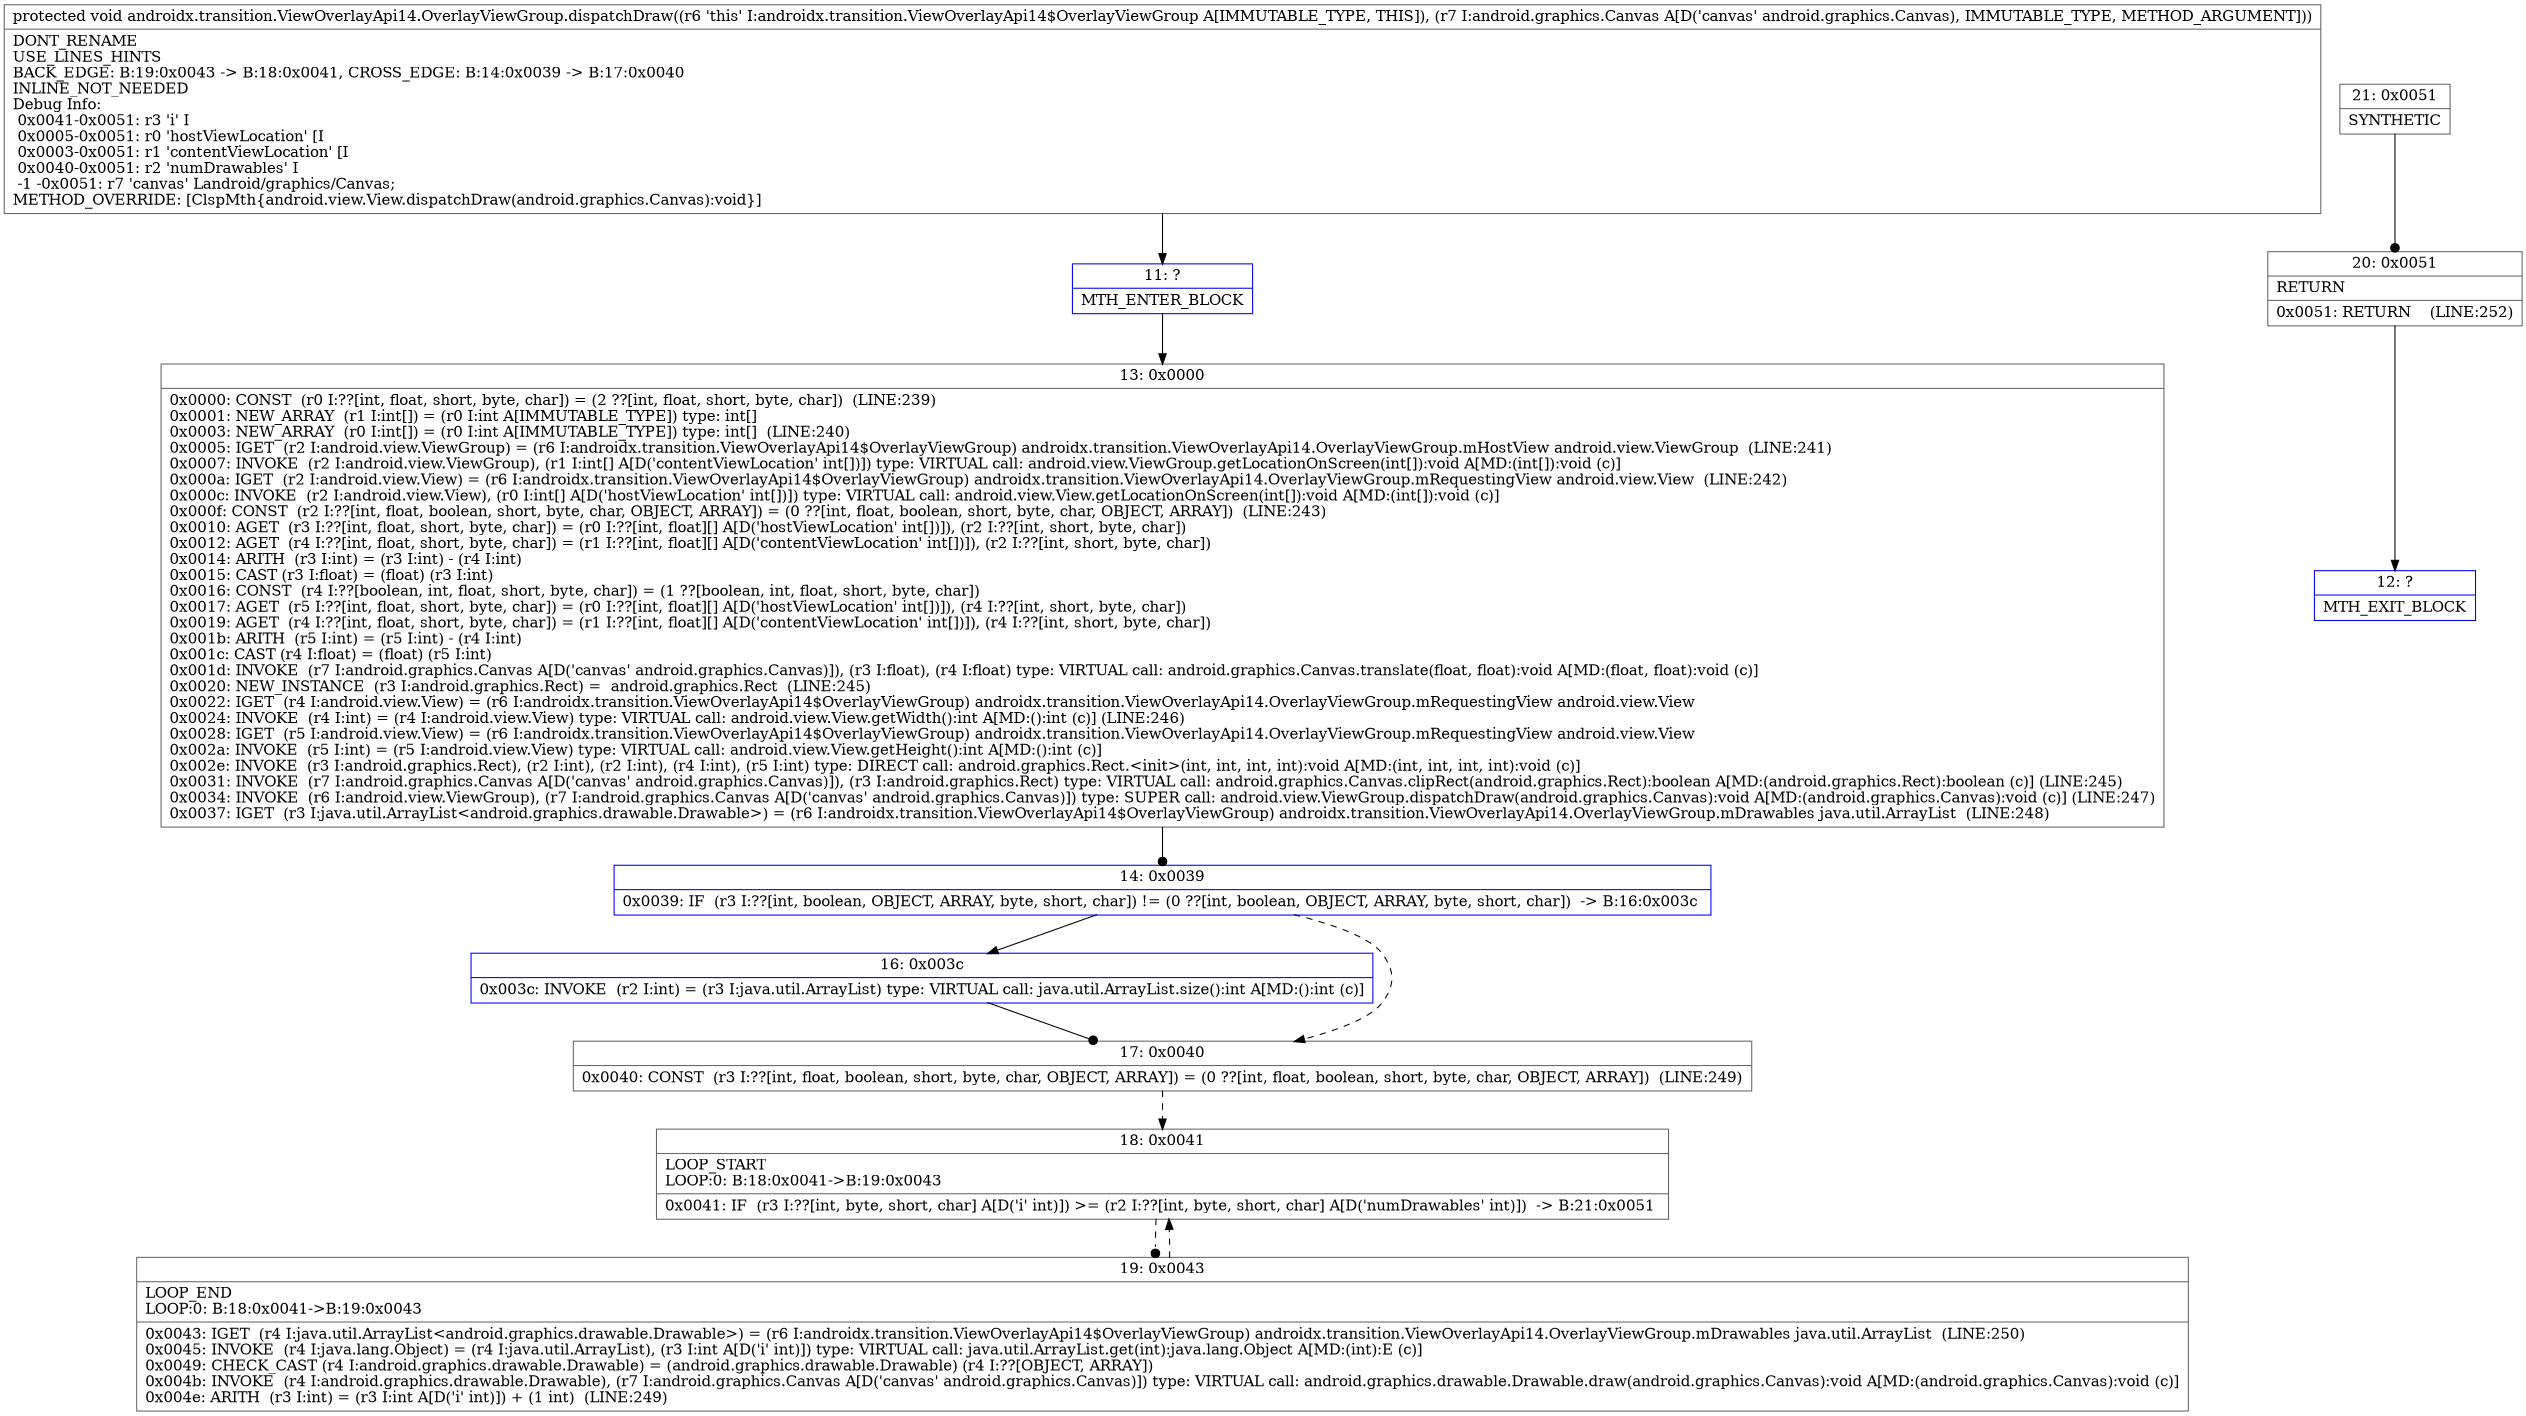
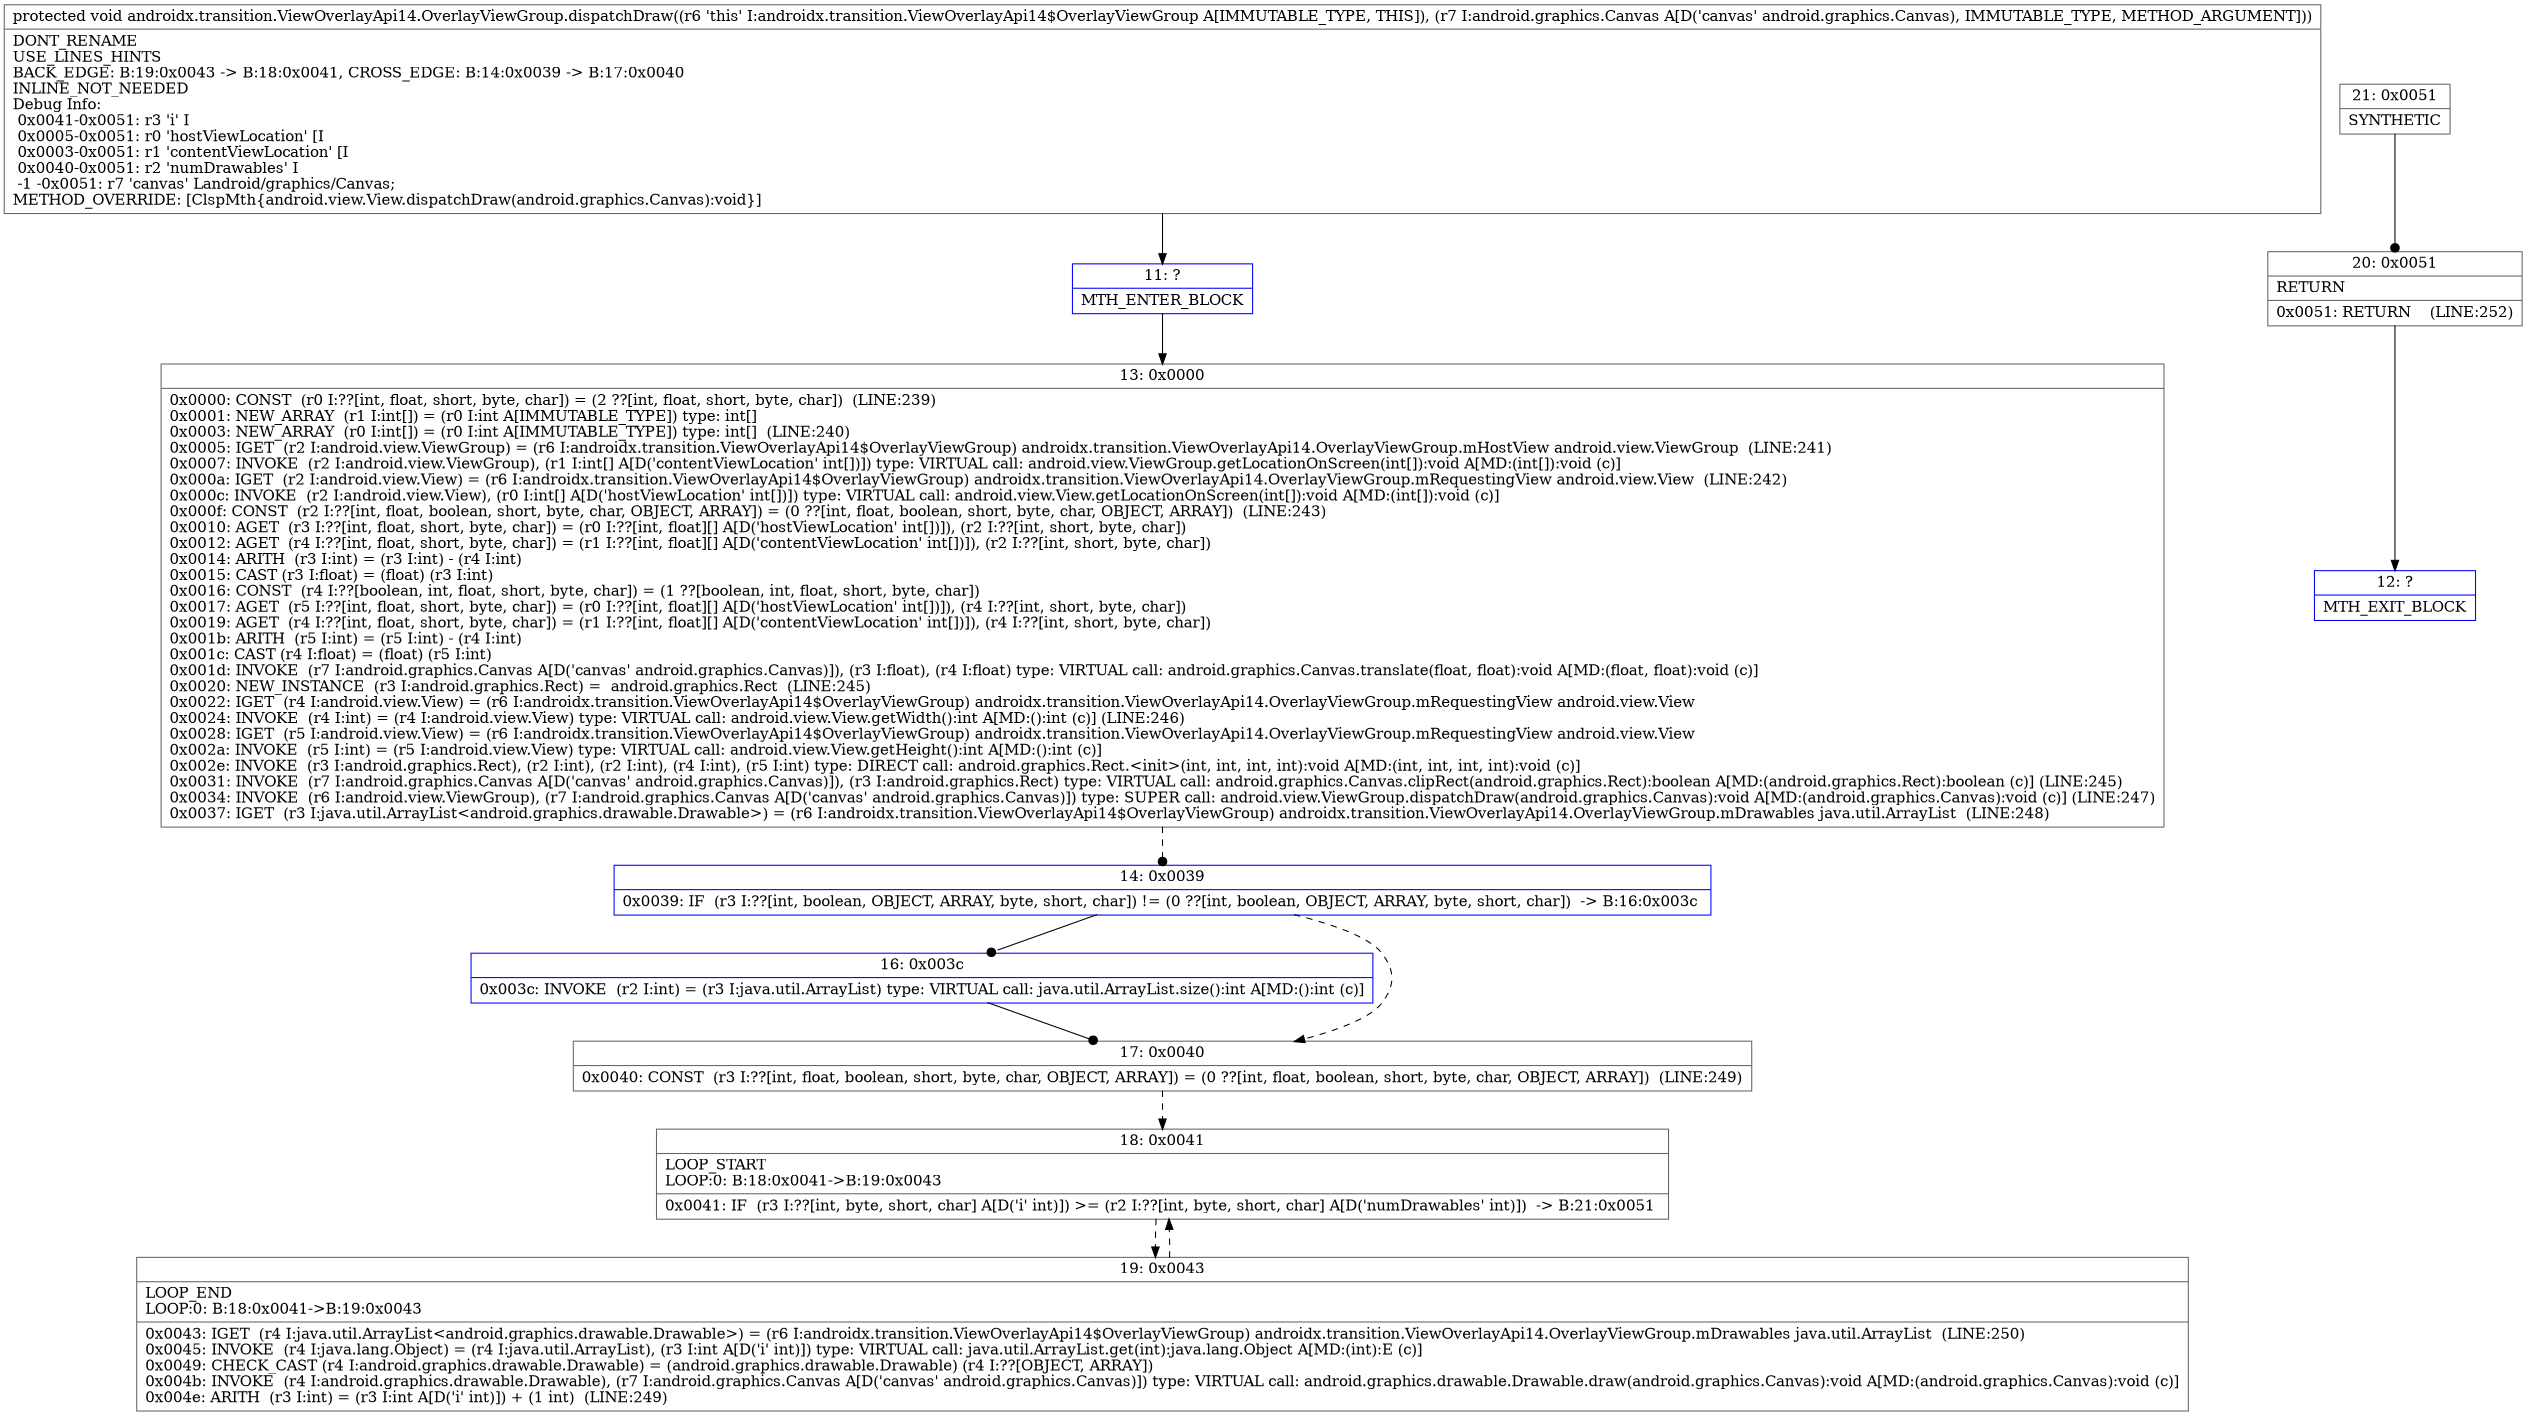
(1163, 842) -> (1163, 842)
(1047, 932) -> (1047, 932)
(1156, 1233) -> (1156, 1233)
